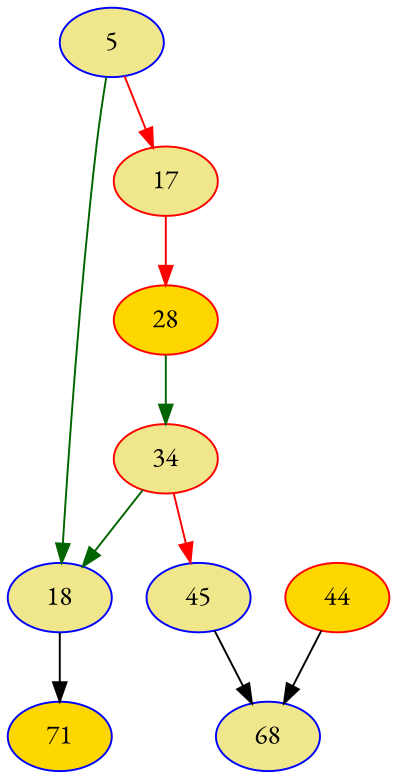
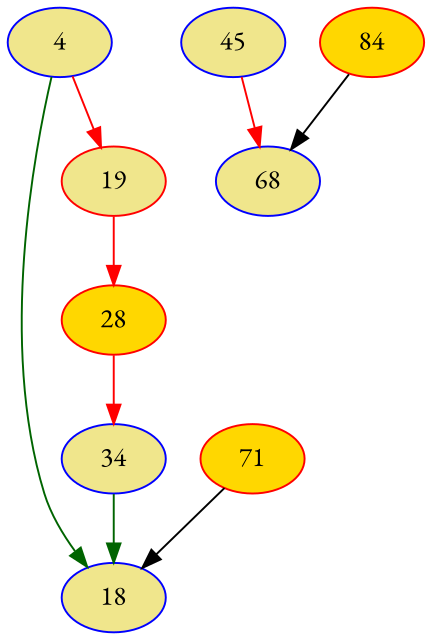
(112, 42) -> (60, 42)
(166, 181) -> (114, 181)
(166, 380) -> (114, 380)
(166, 459) -> (114, 459)
(180, 518) -> none
(337, 598) -> (372, 42)
(60, 658) -> (190, 521)
(229, 658) -> (248, 102)
(60, 736) -> (253, 459)
